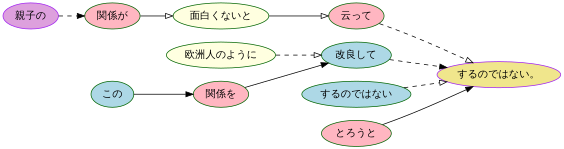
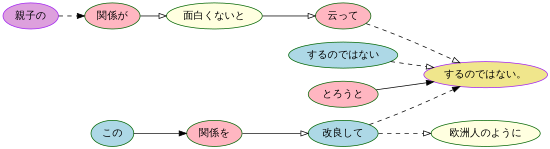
(295, 55) -> (401, 133)
(283, 76) -> (272, 133)
